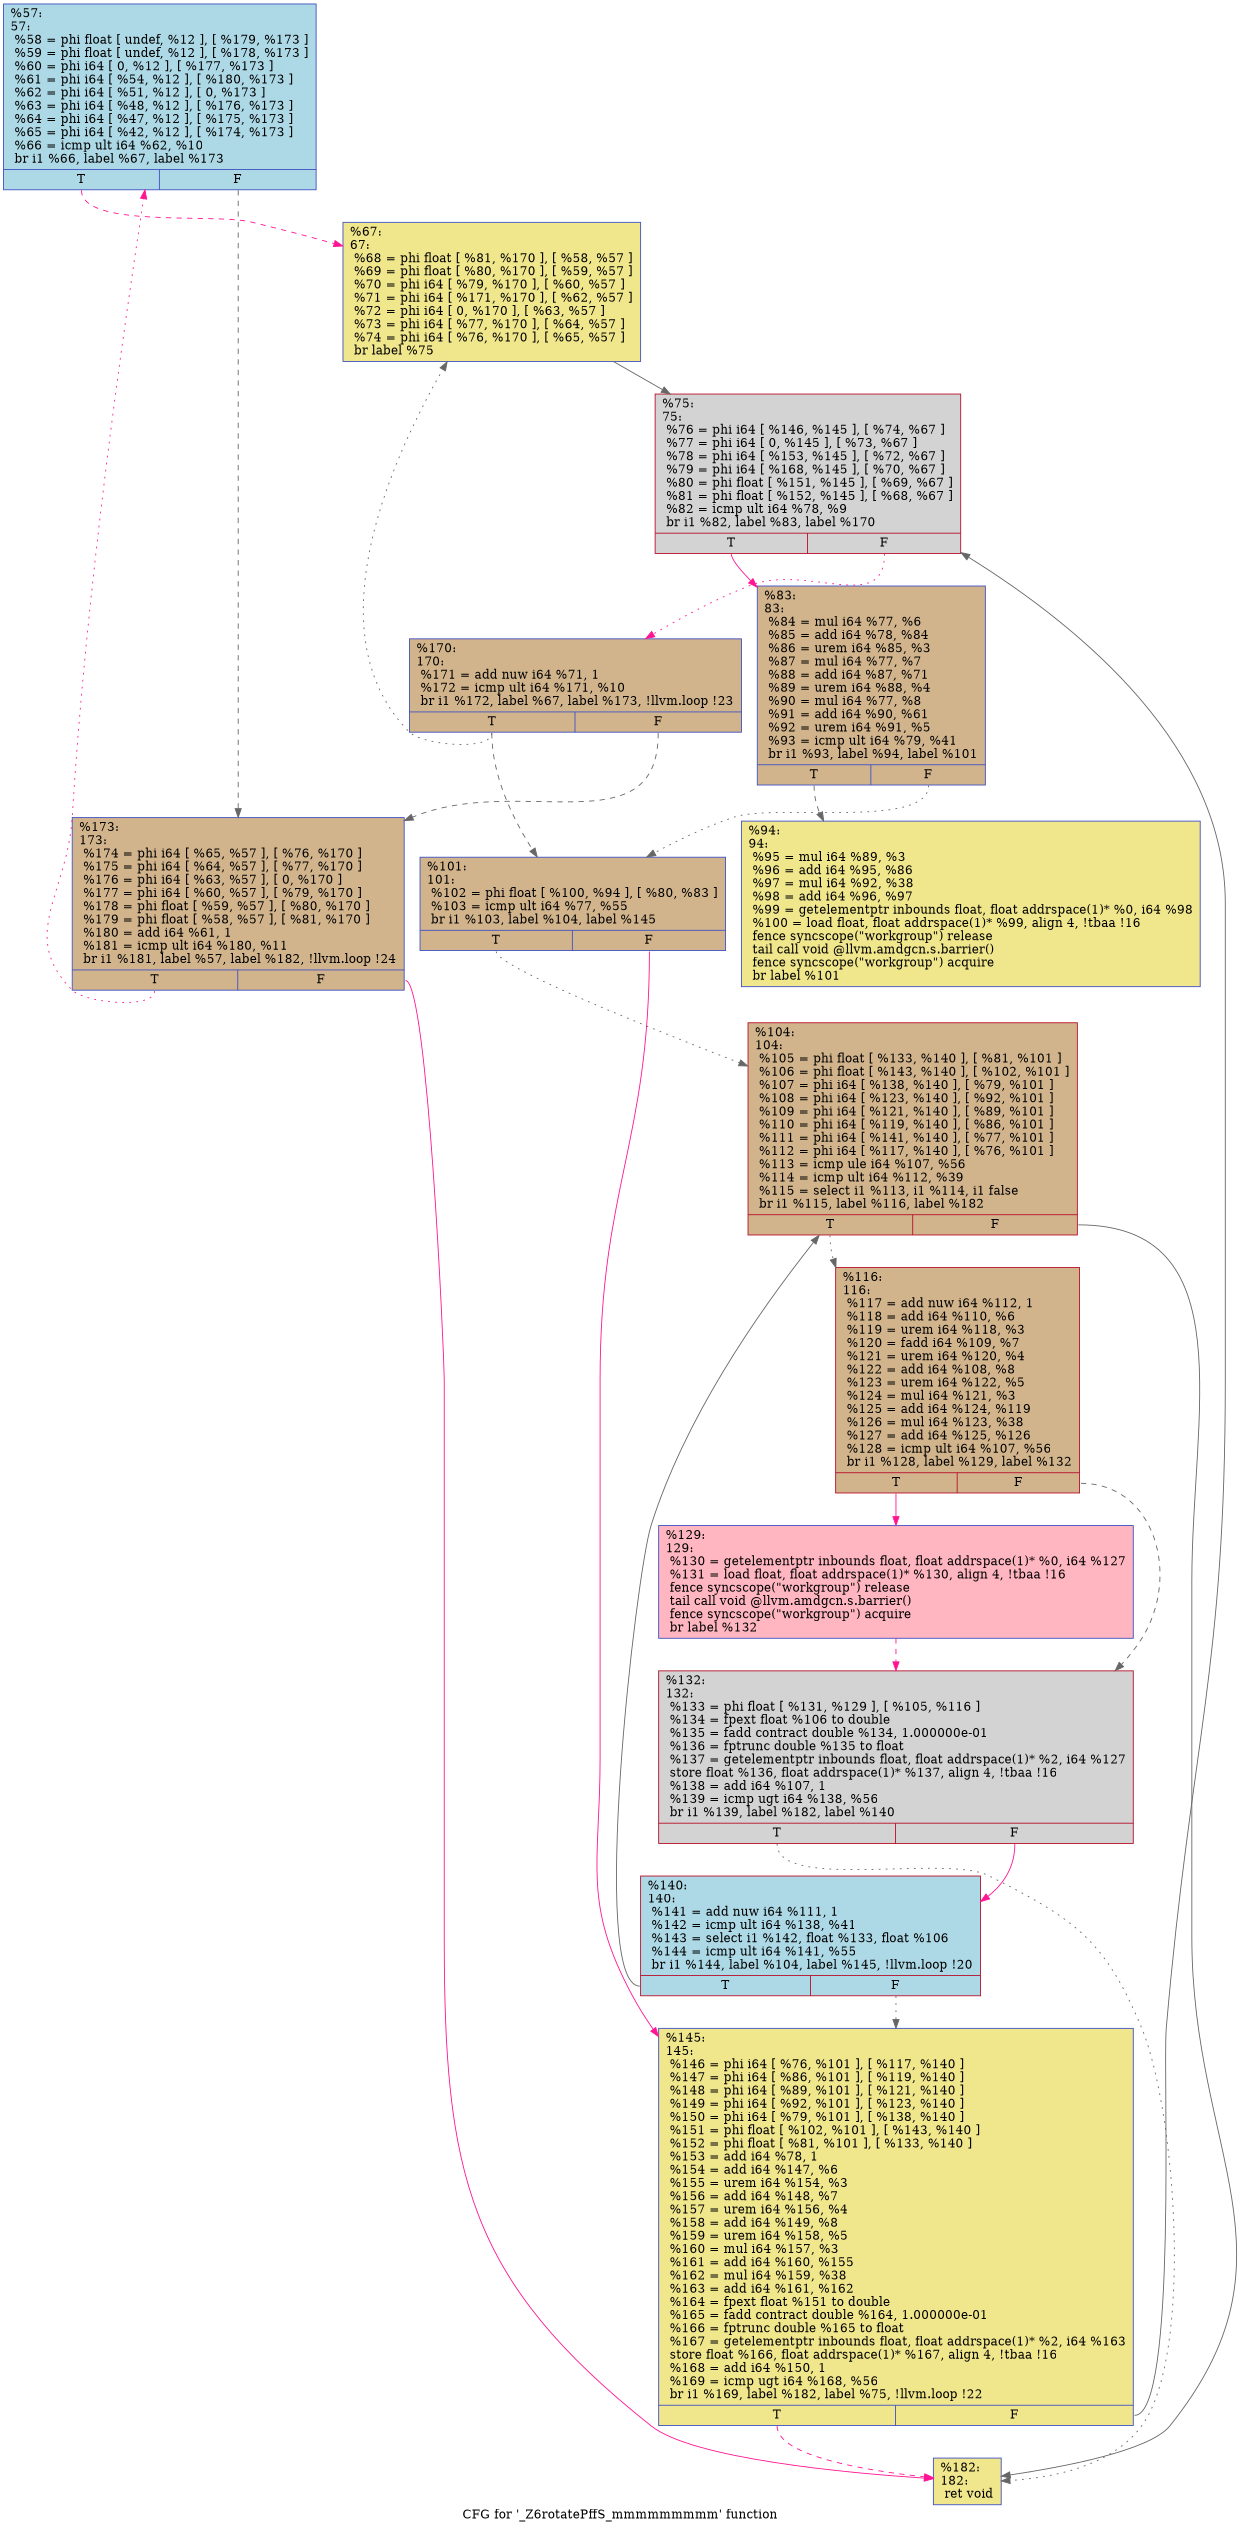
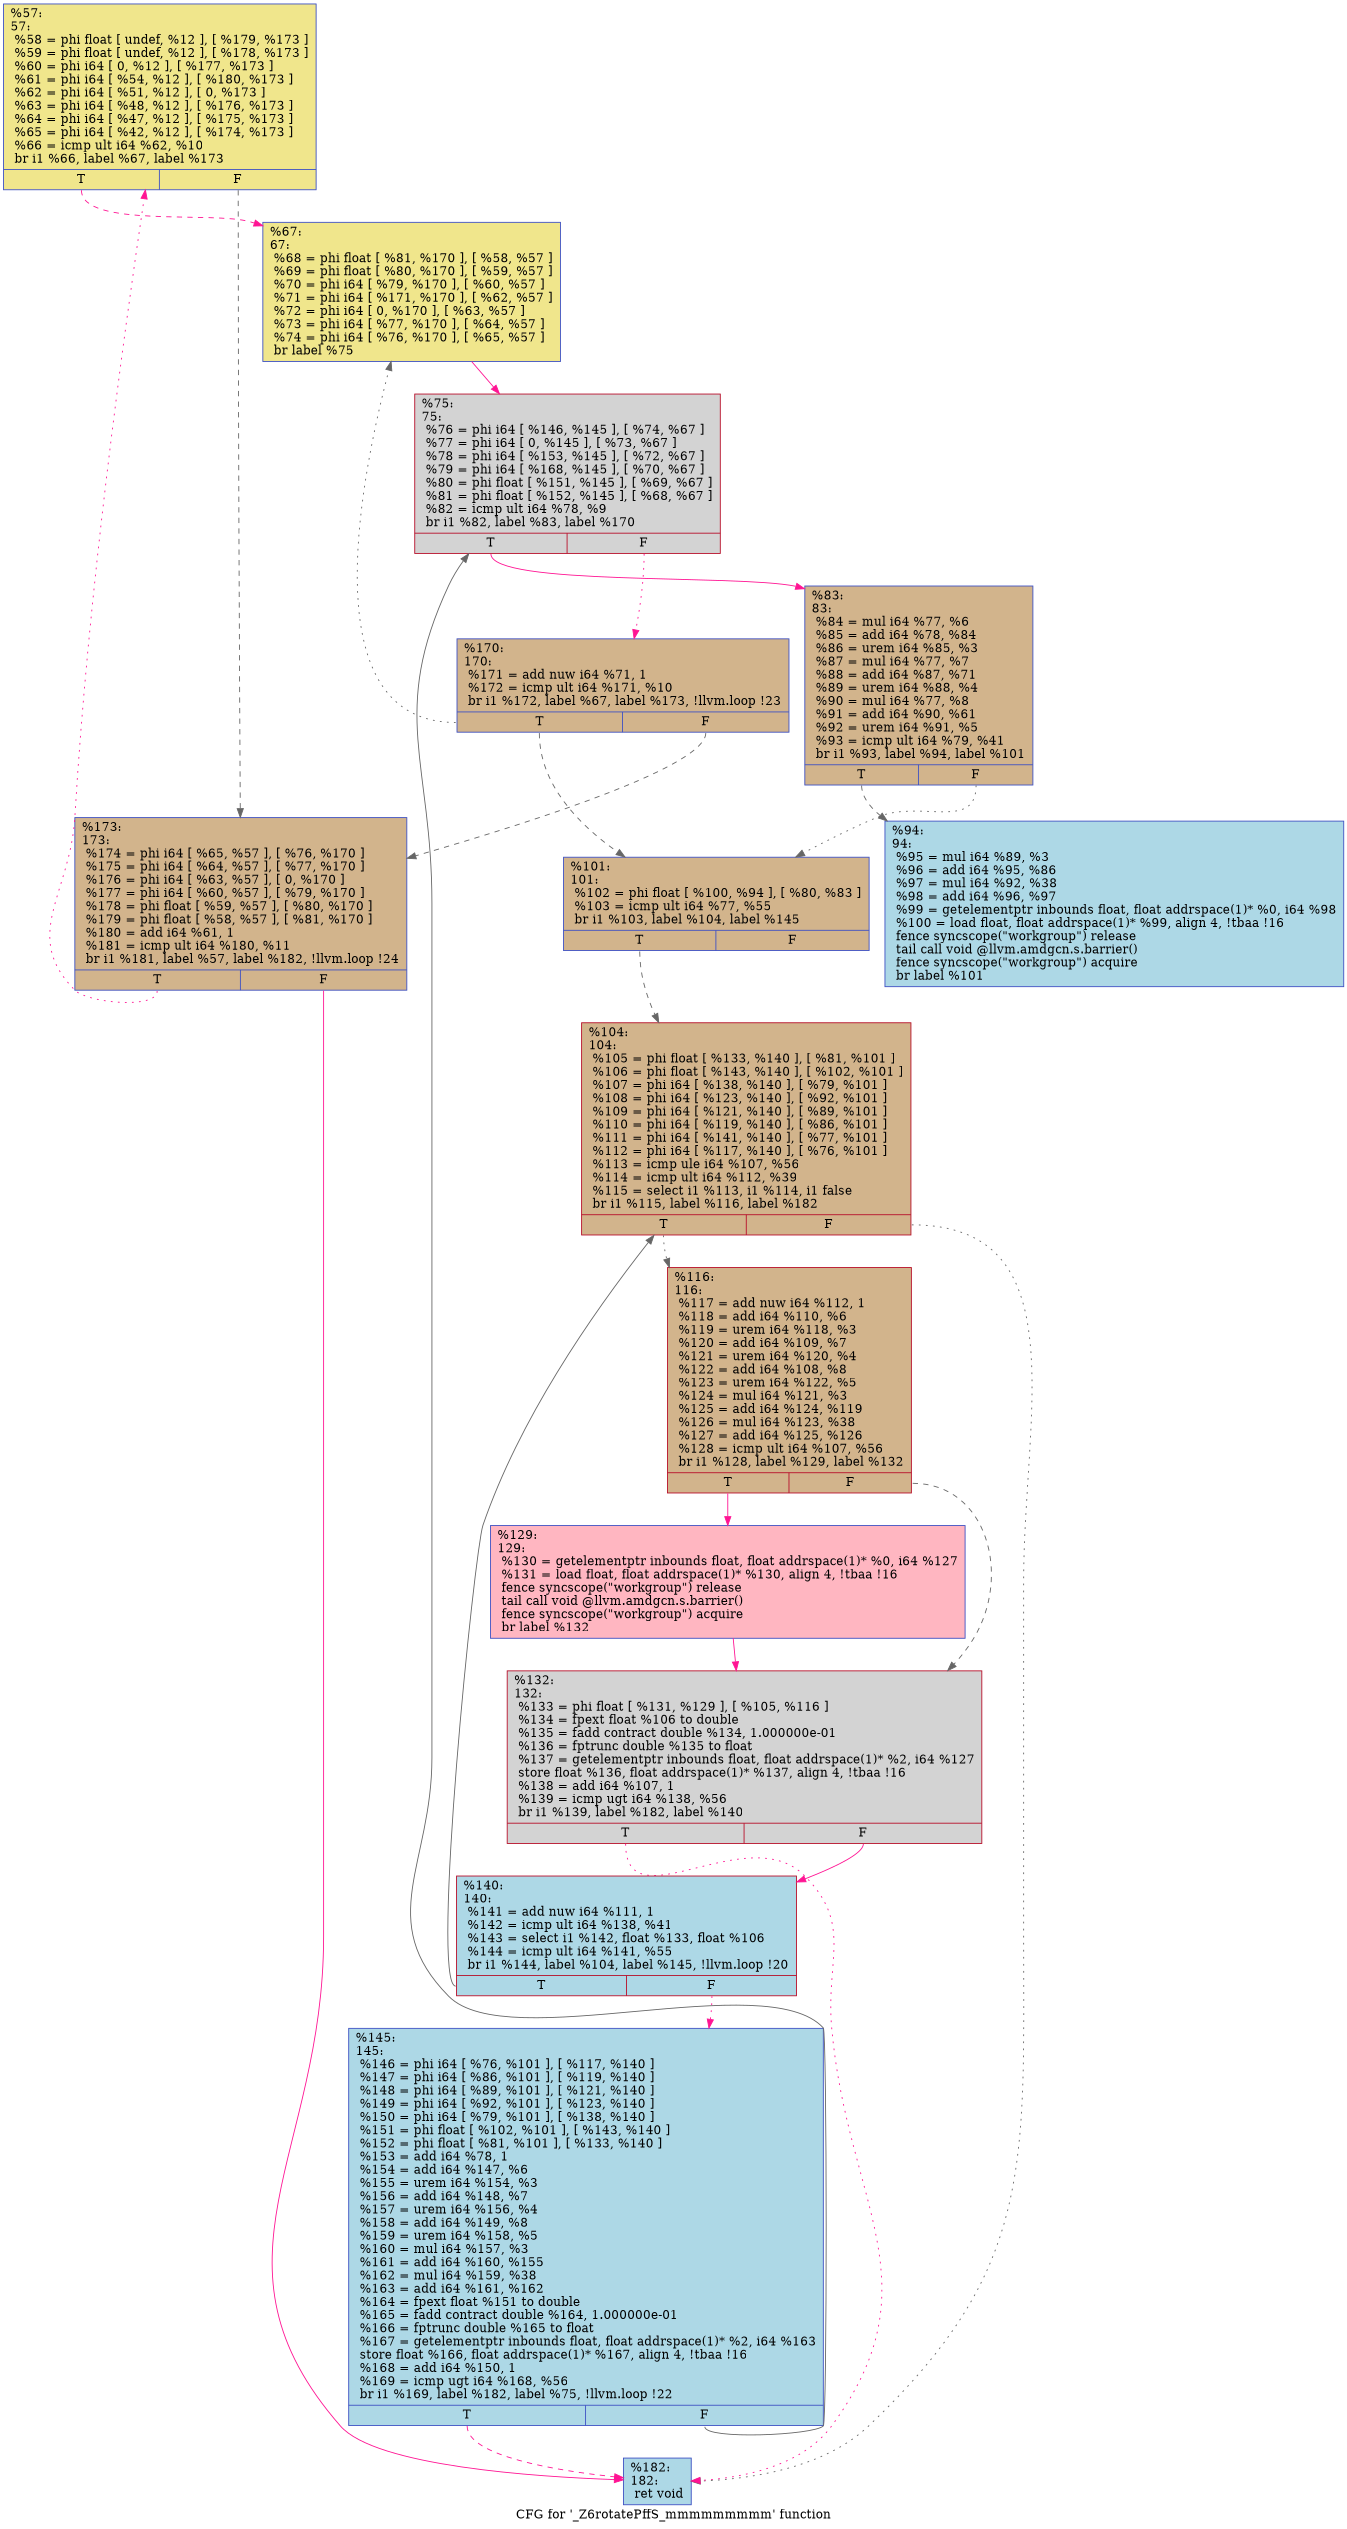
(160, 97) -> (160, 97)
(638, 376) -> (483, 374)
(971, 904) -> (1114, 904)
(615, 1013) -> (644, 984)
(932, 1343) -> (761, 1343)
(600, 1495) -> none
(896, 1650) -> (734, 1650)
(1192, 1884) -> (1024, 1904)
(896, 2008) -> (711, 2012)
(1156, 2080) -> (848, 2124)
(896, 2227) -> (586, 2227)
(967, 2481) -> (657, 2481)
